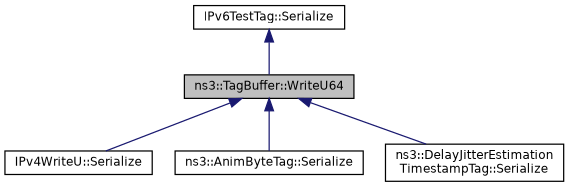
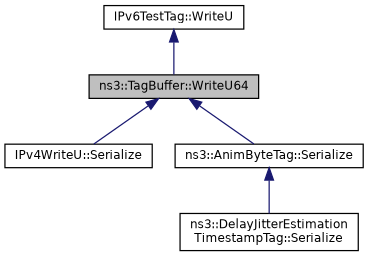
(269, 17) -> (174, 17)
(368, 123) -> (269, 197)
